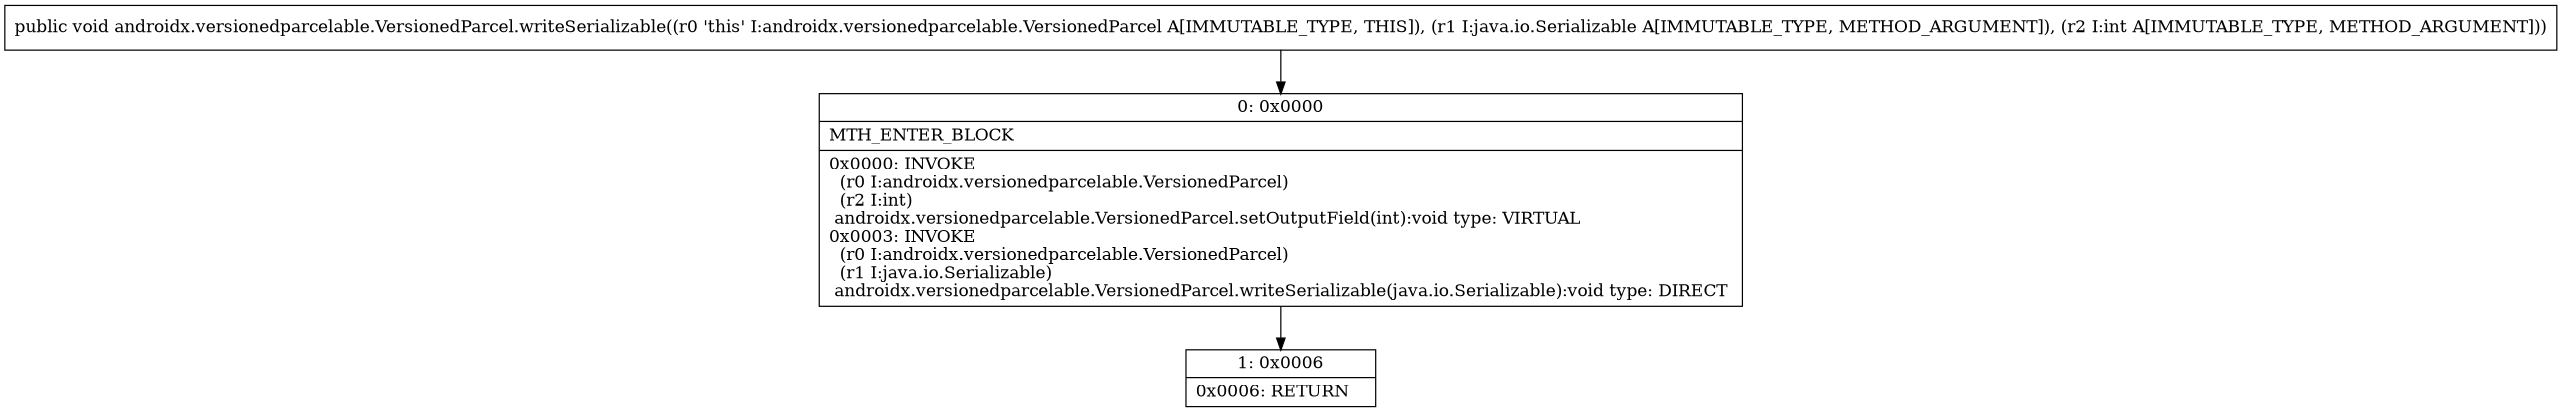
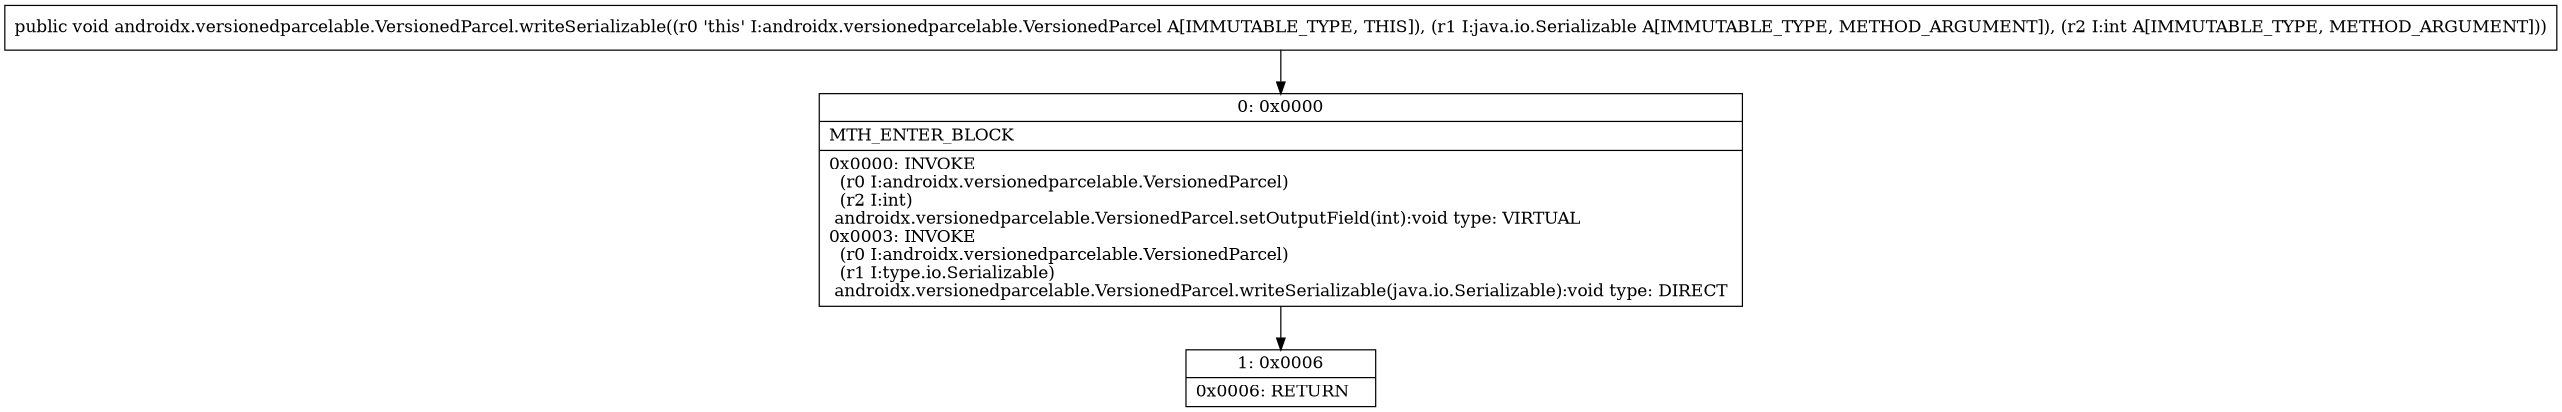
(941, 273) -> (942, 273)
